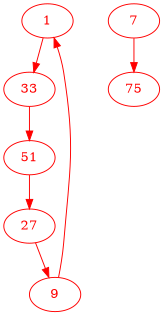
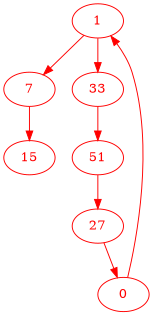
none -> (67, 52)
(134, 89) -> (29, 158)
(55, 294) -> (124, 294)
